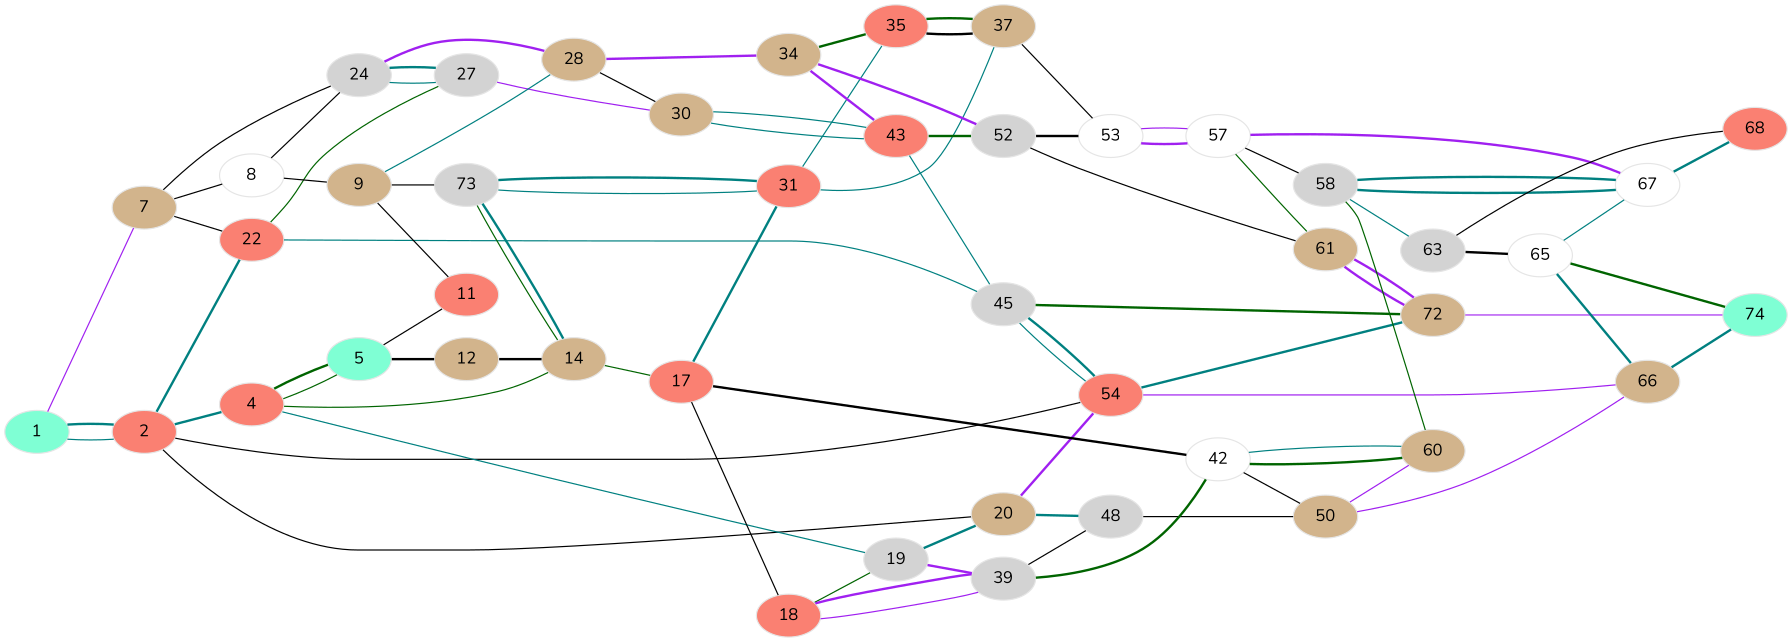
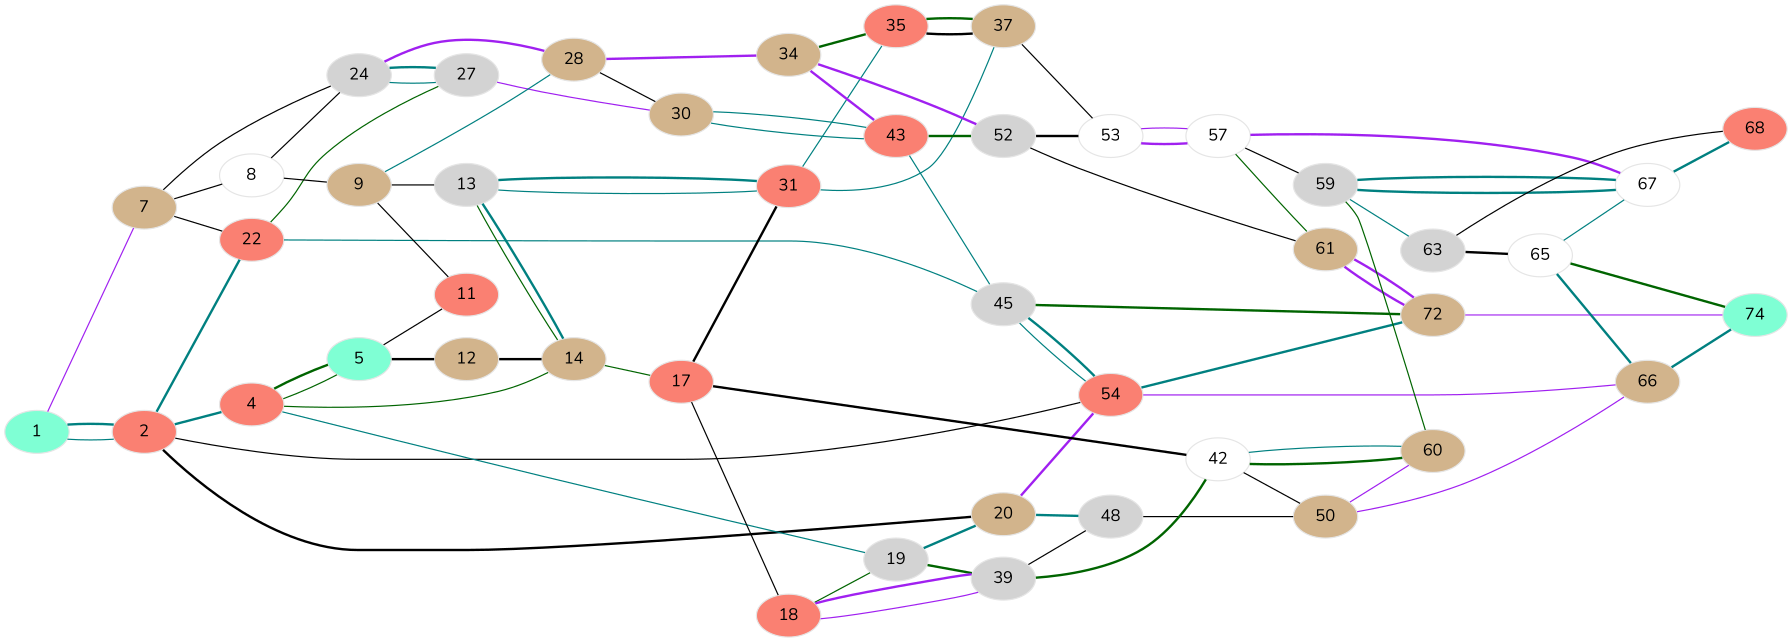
(466, 185) -> (466, 185)
(1325, 185) -> (1325, 185)
(735, 284) -> (735, 284)
(553, 547) -> (553, 547)
(950, 569) -> (950, 569)
